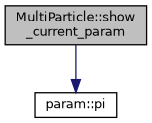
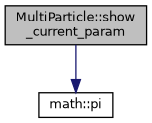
(76, 105) -> (76, 105)
